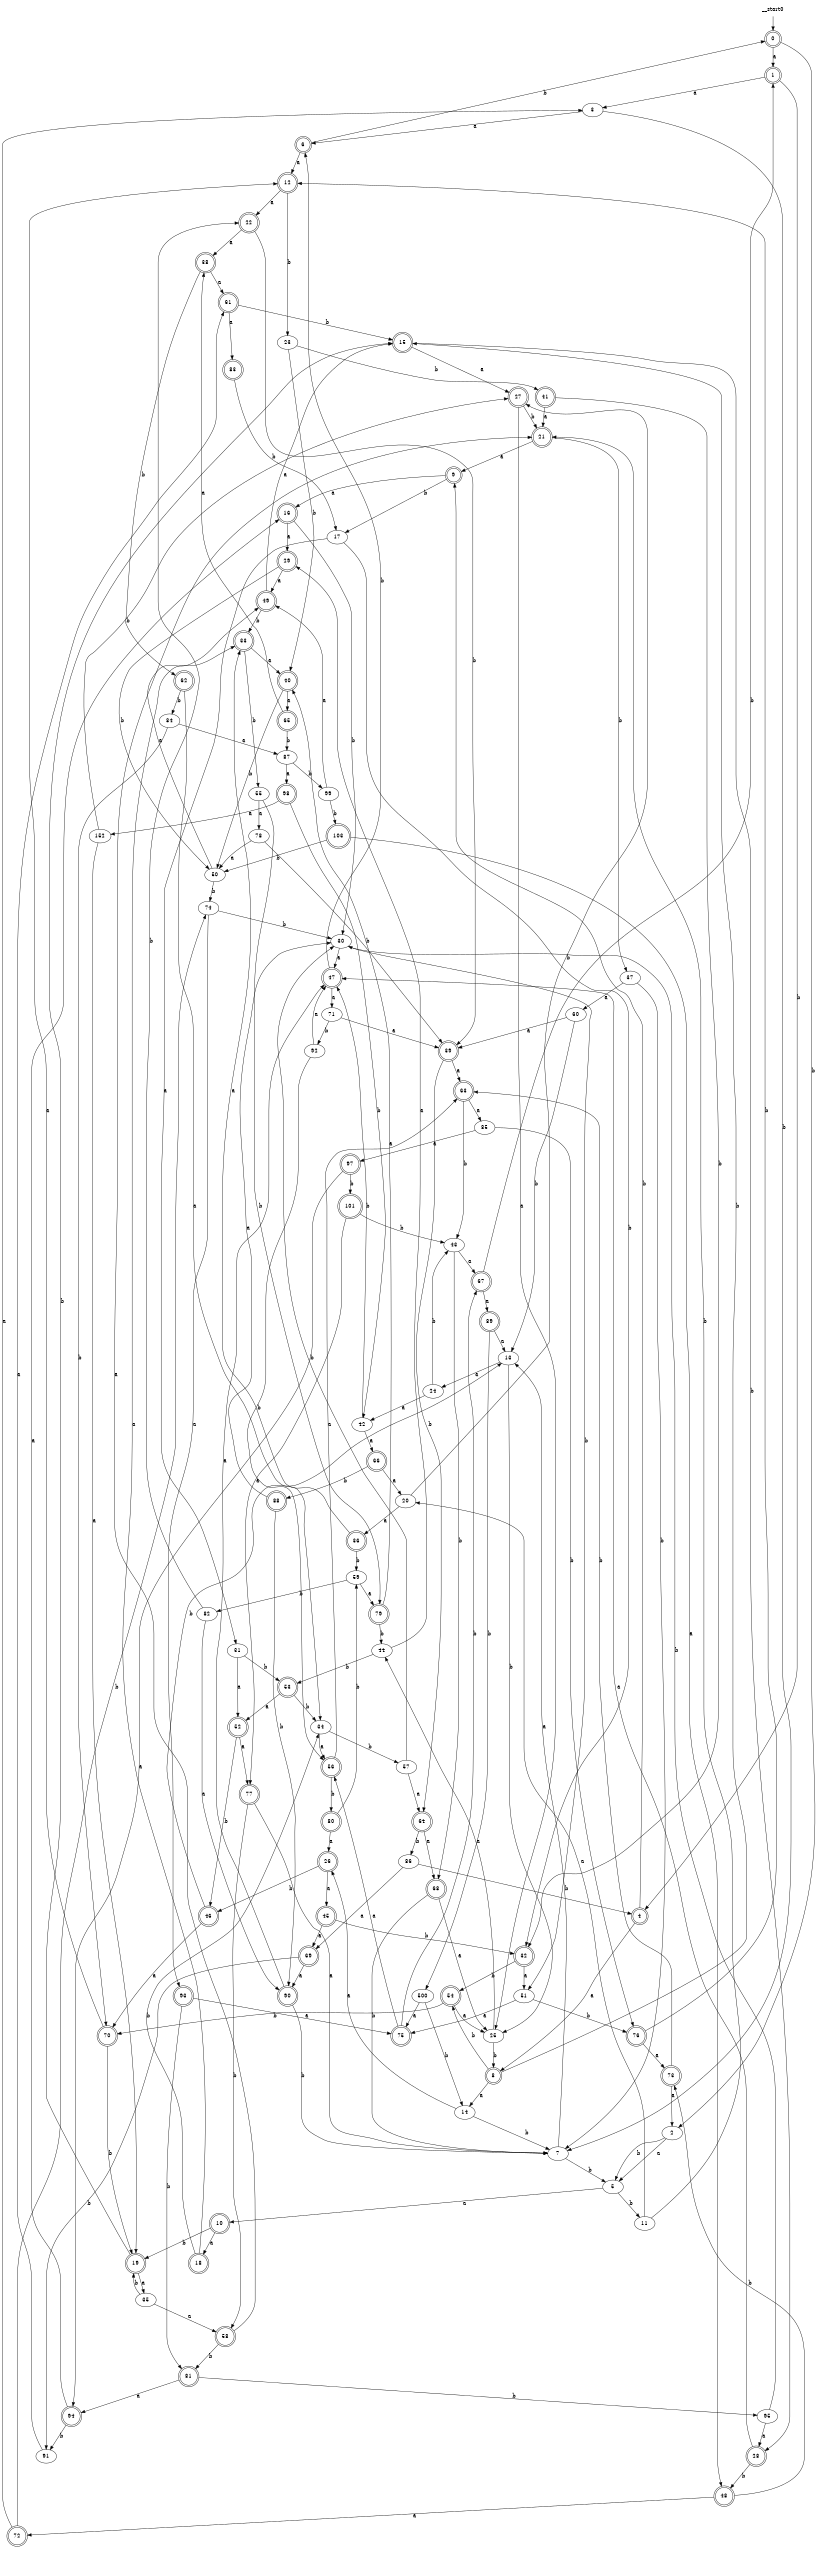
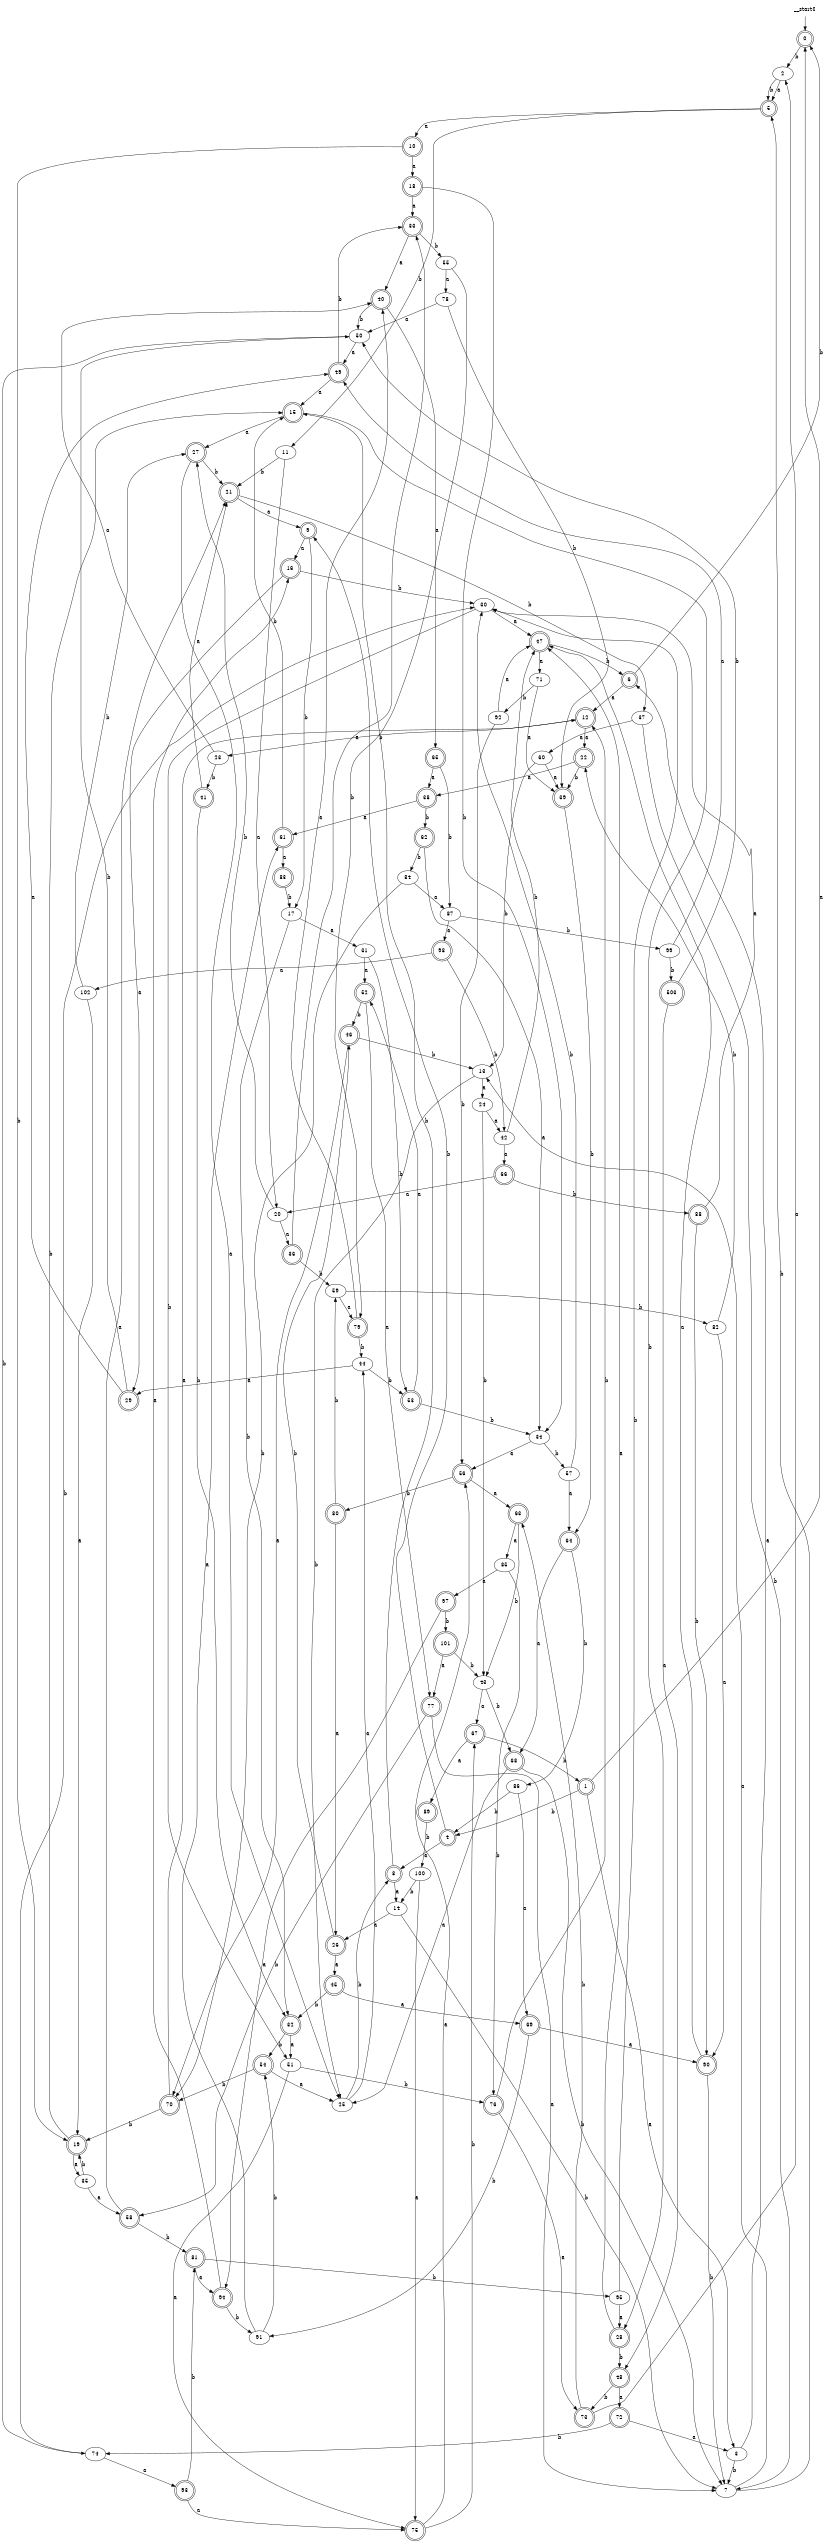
(773, 55) -> (820, 956)
(315, 513) -> (108, 531)
(100, 836) -> (86, 993)
(338, 836) -> (672, 993)
(455, 1069) -> none
(499, 1339) -> none
(423, 1996) -> (420, 1874)
(469, 2041) -> (274, 2206)
(613, 2187) -> (769, 108)
